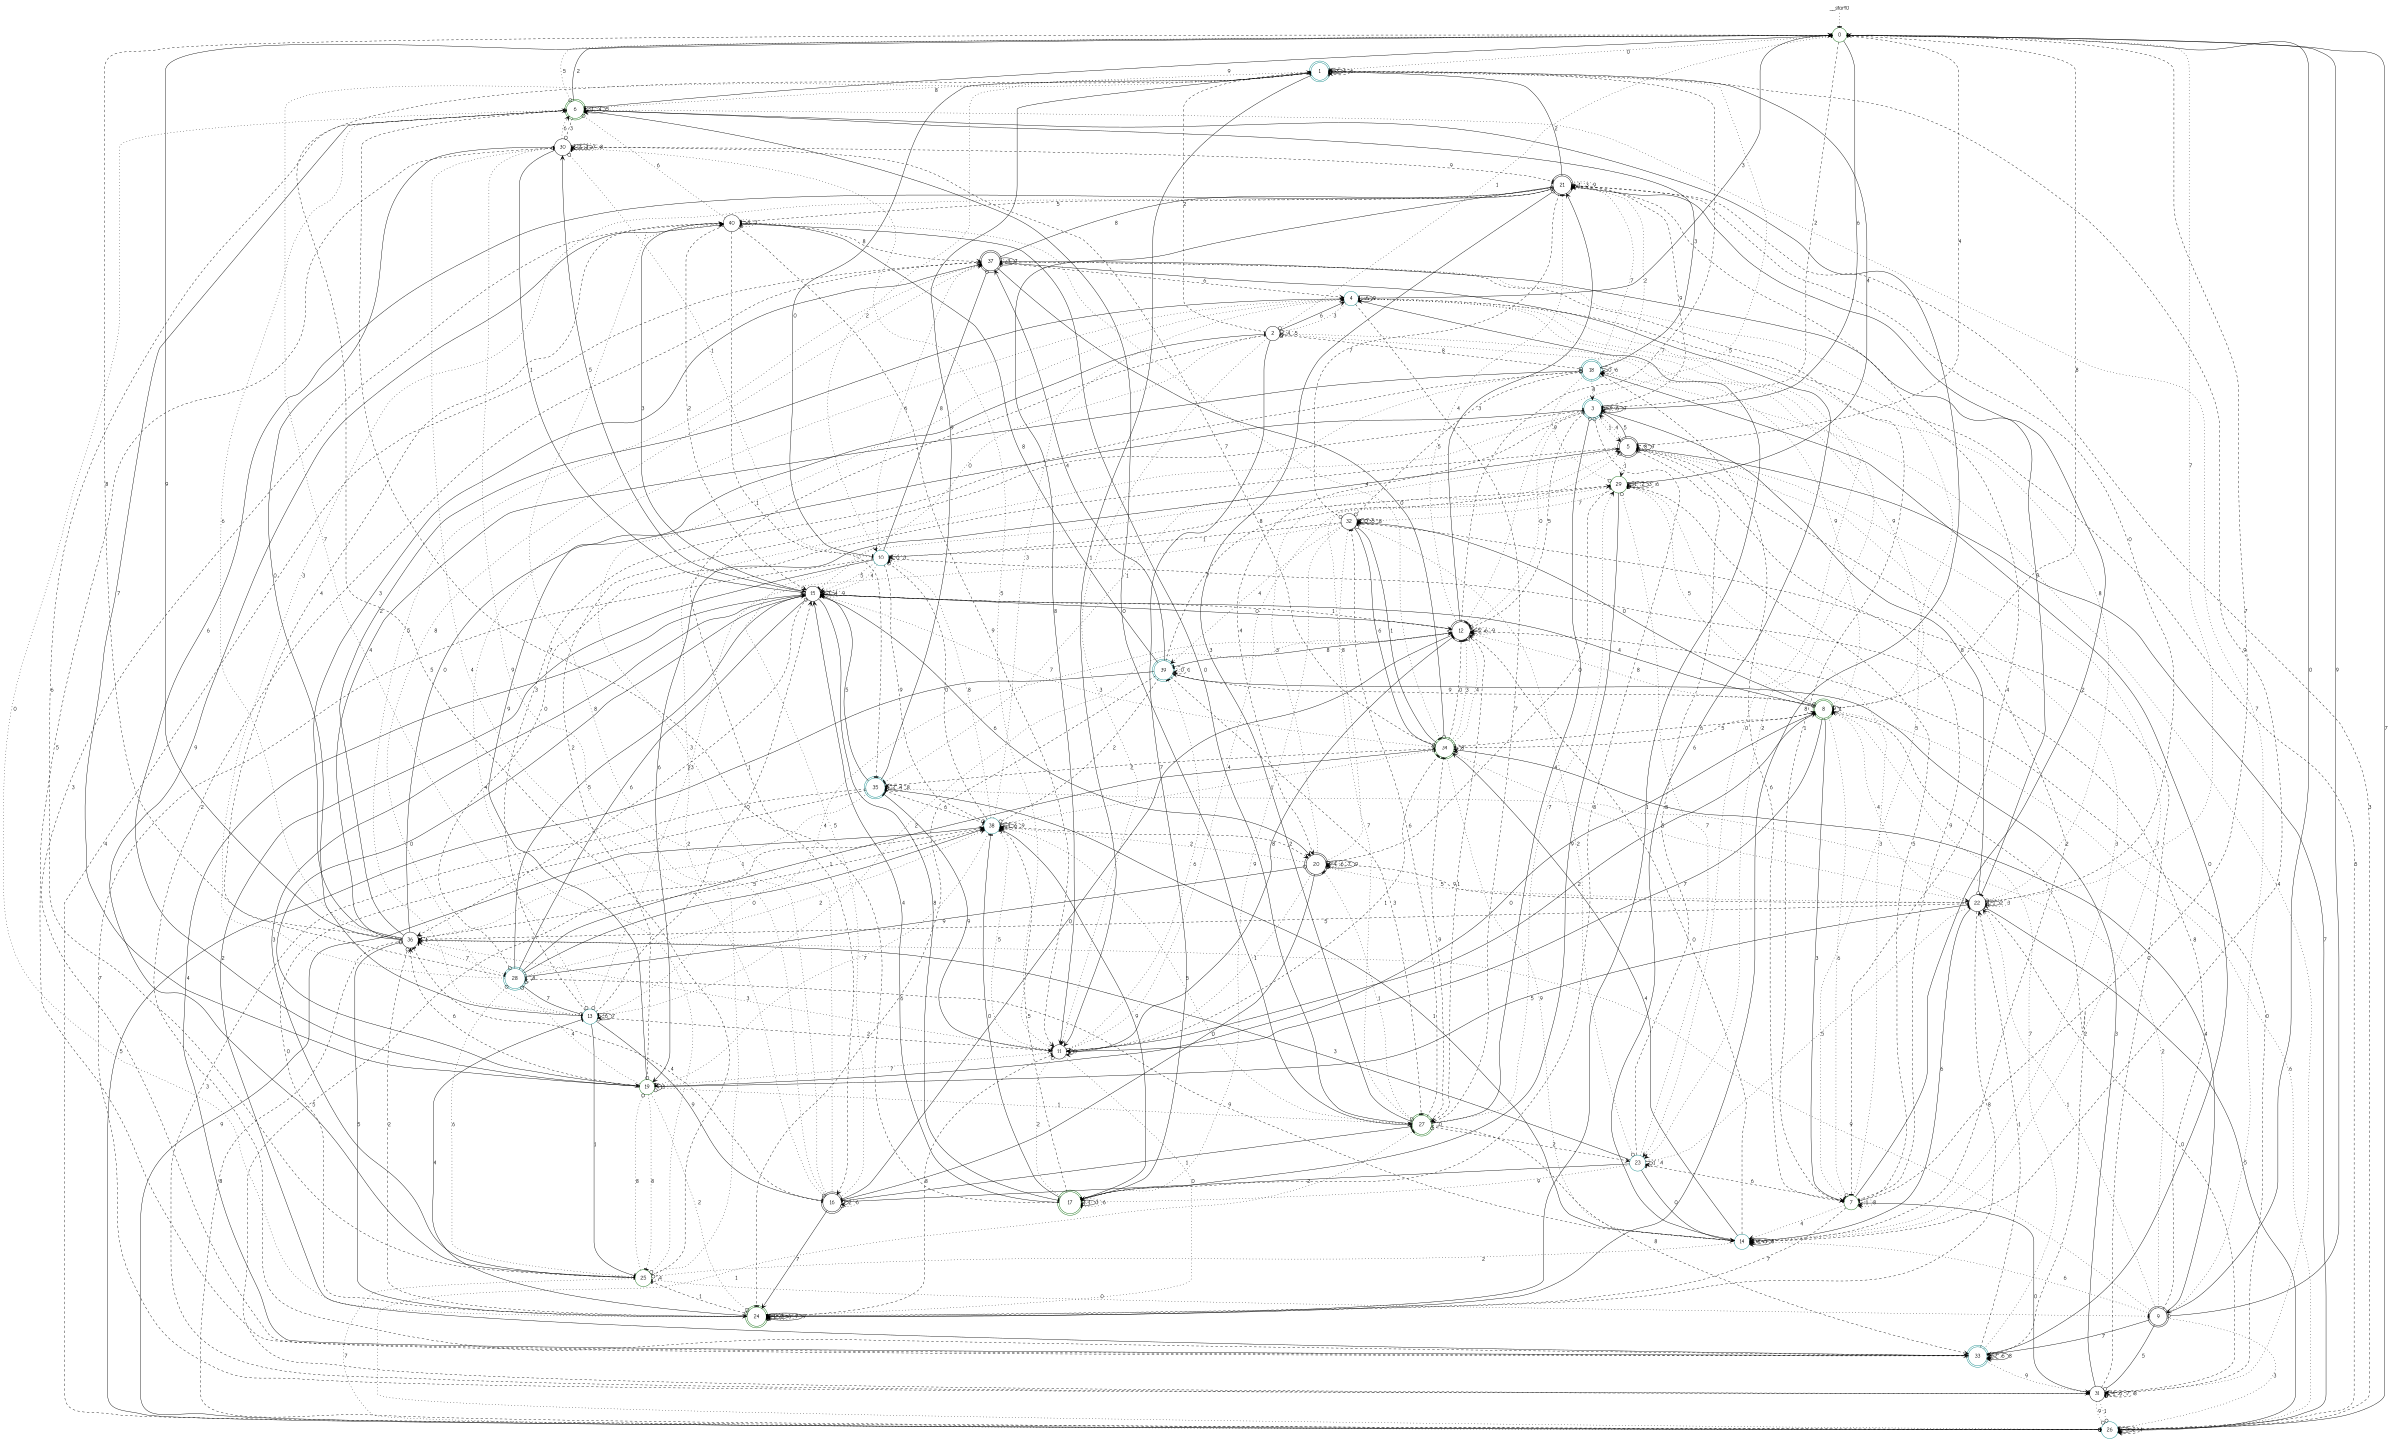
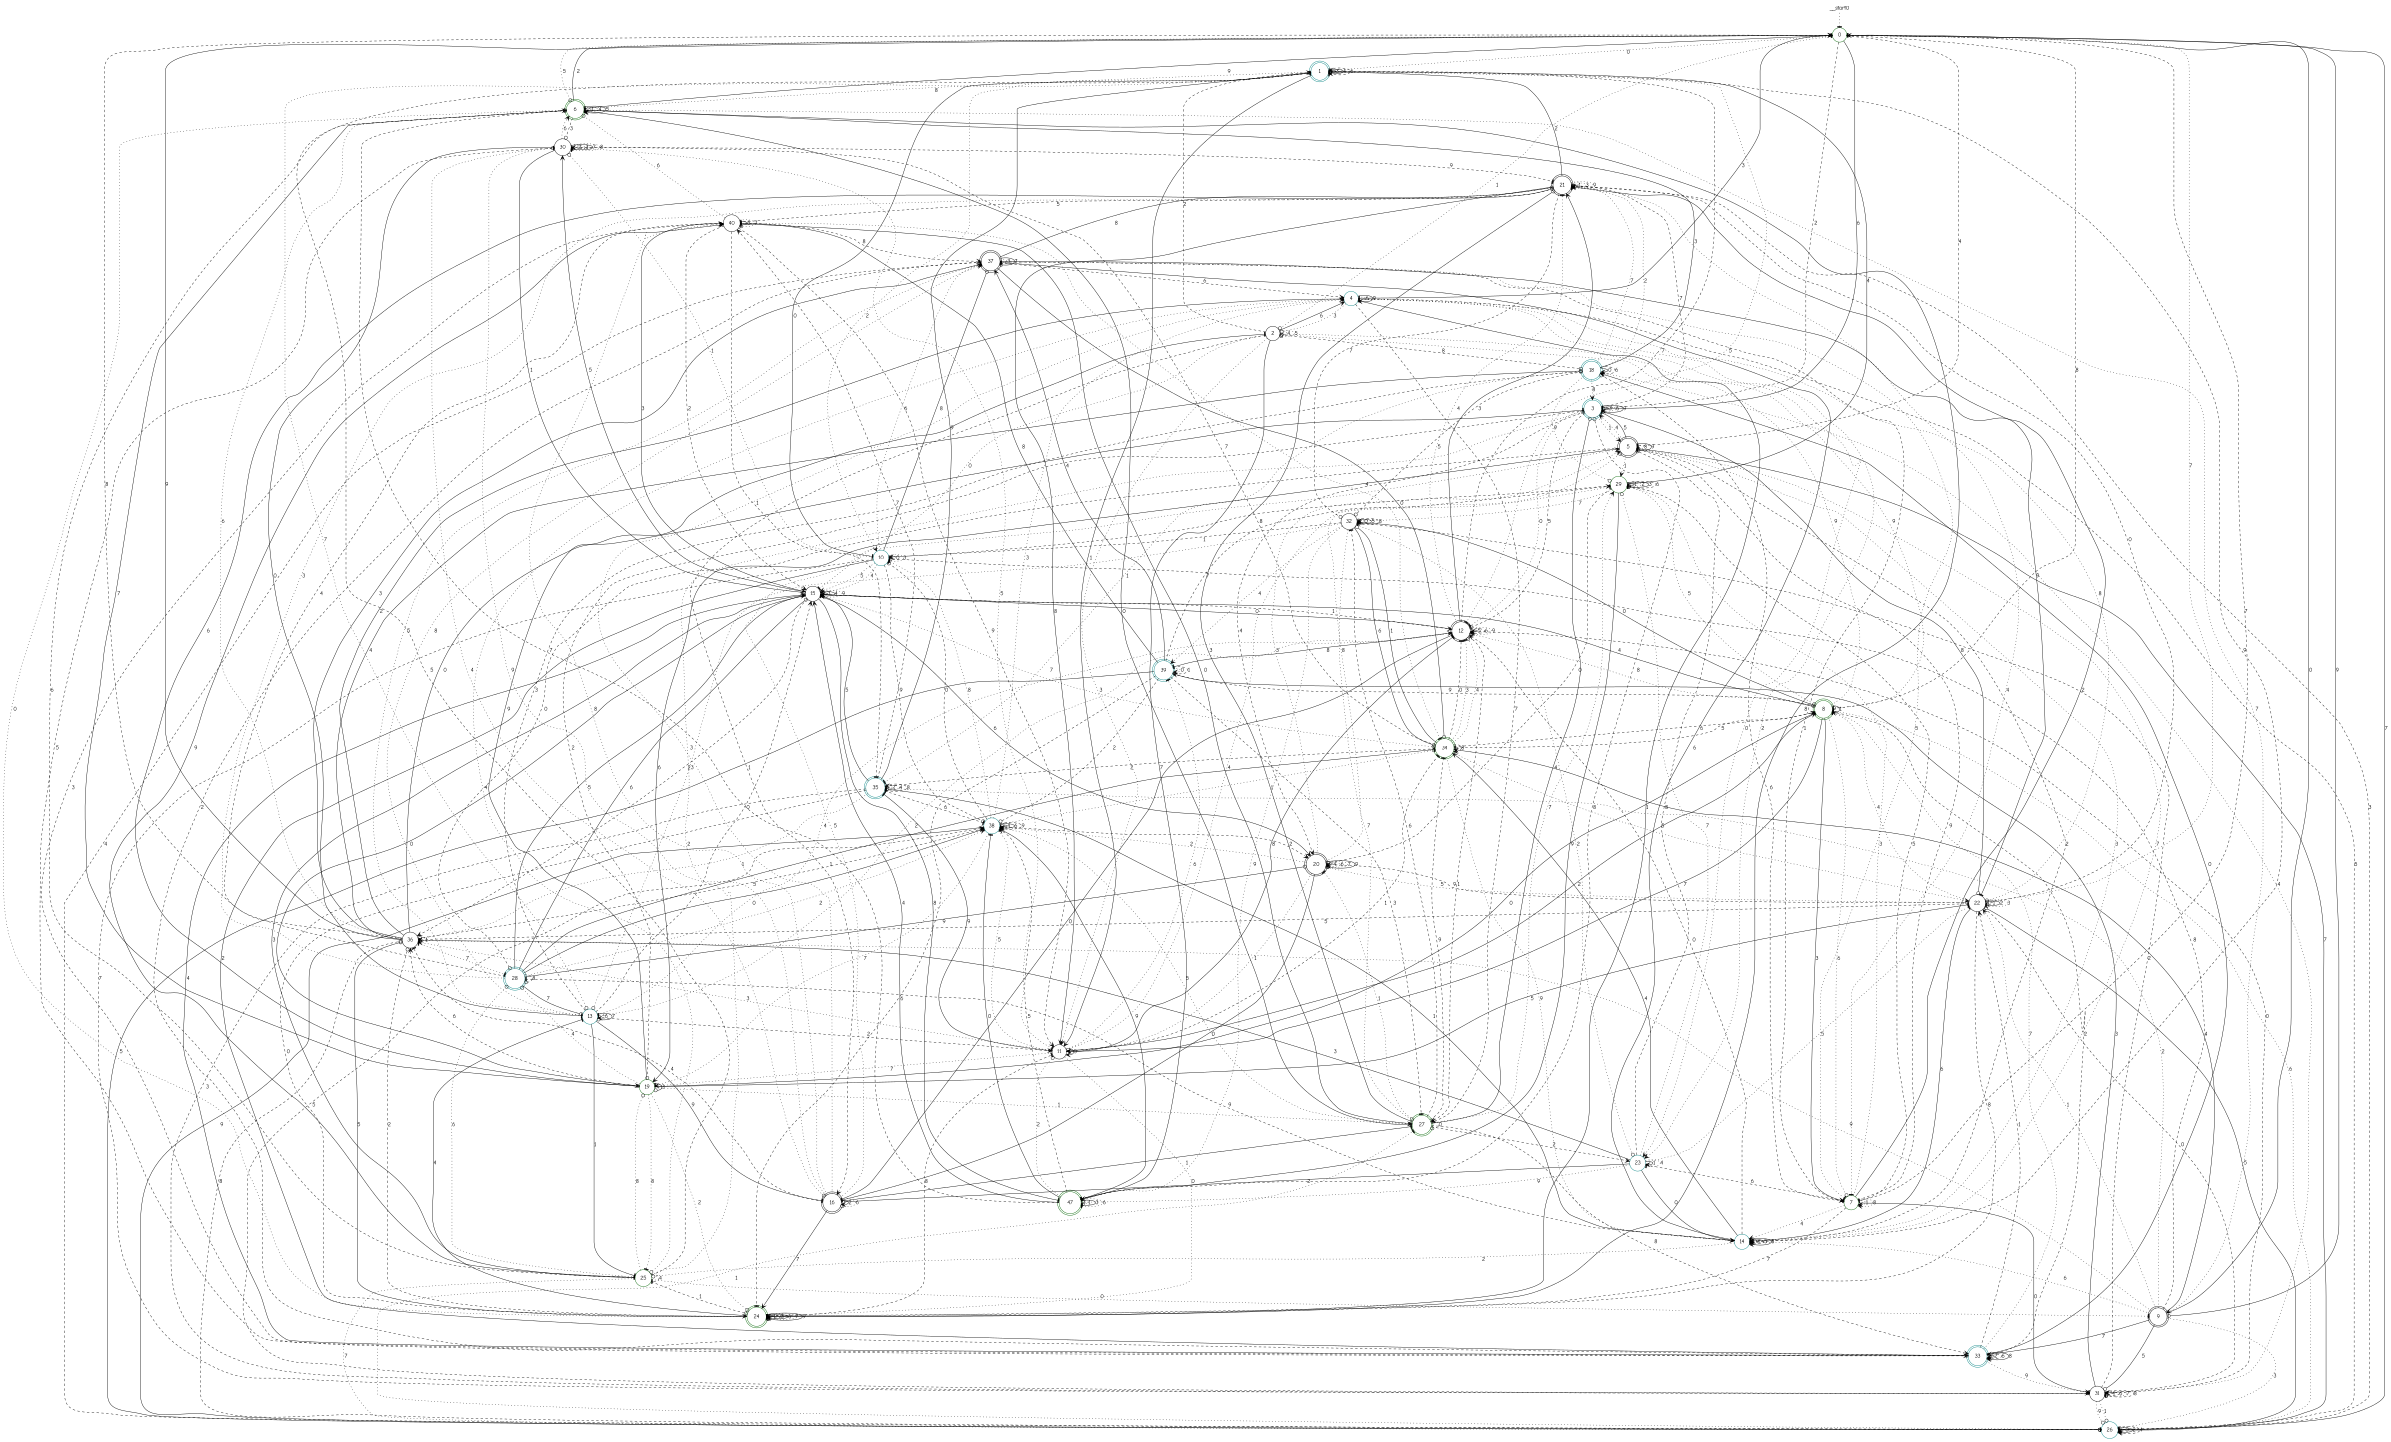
(1681, 299) -> (1681, 299)
none -> (894, 502)
(2018, 596) -> (2018, 596)
(1070, 1203) -> (1070, 1203)
